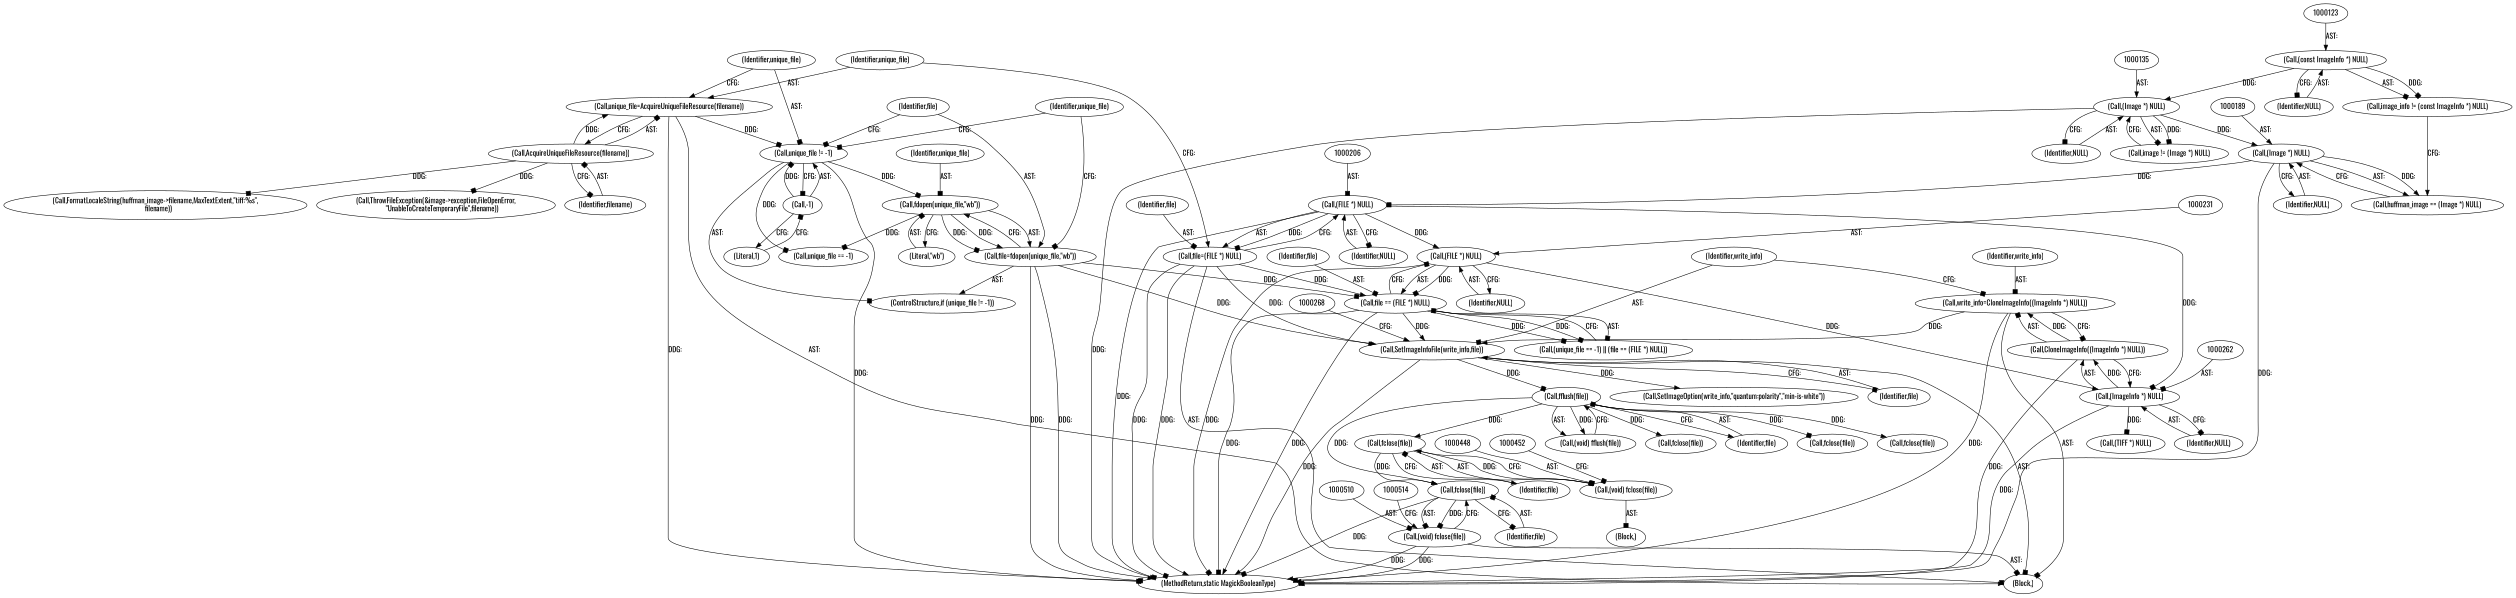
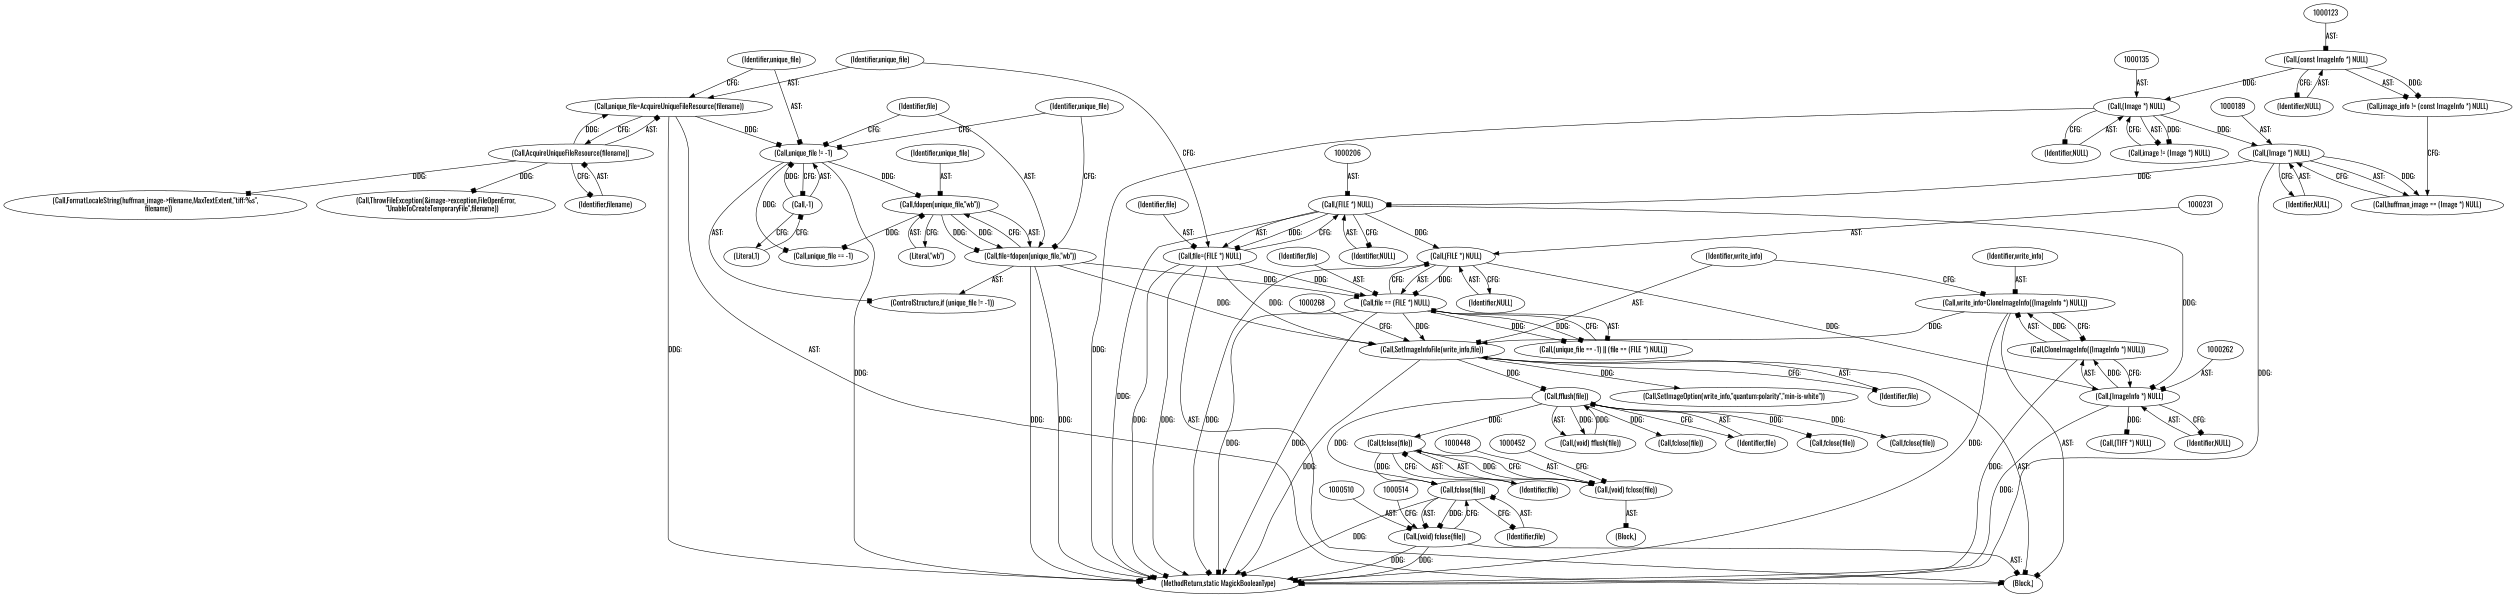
(2326, 34) -> (2326, 34)
(1604, 420) -> (1604, 420)
